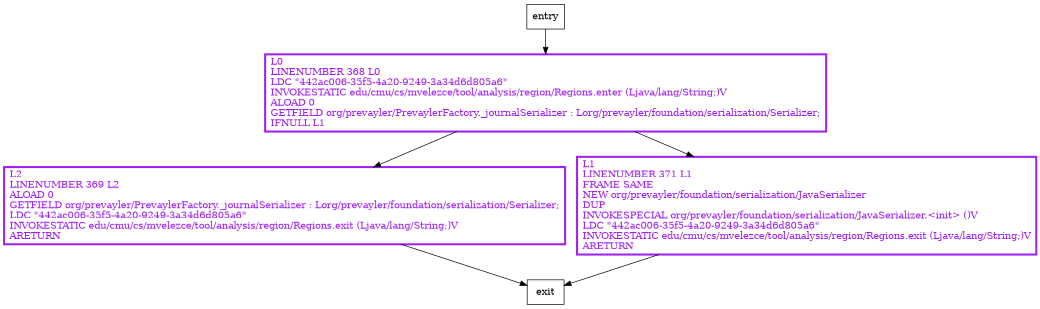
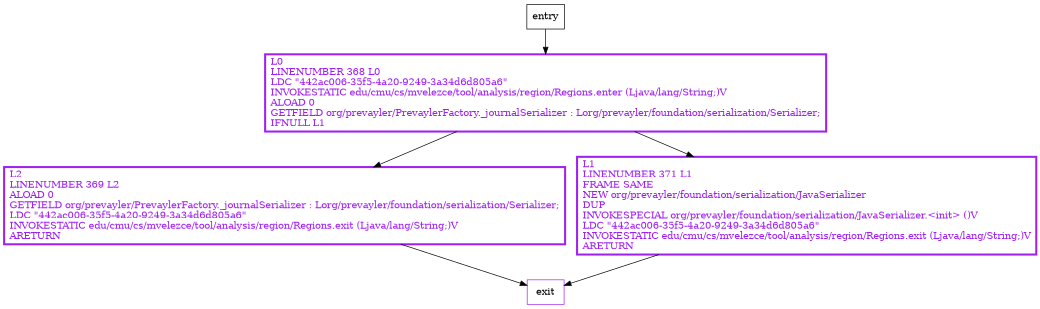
(546, 292) -> (546, 292)
